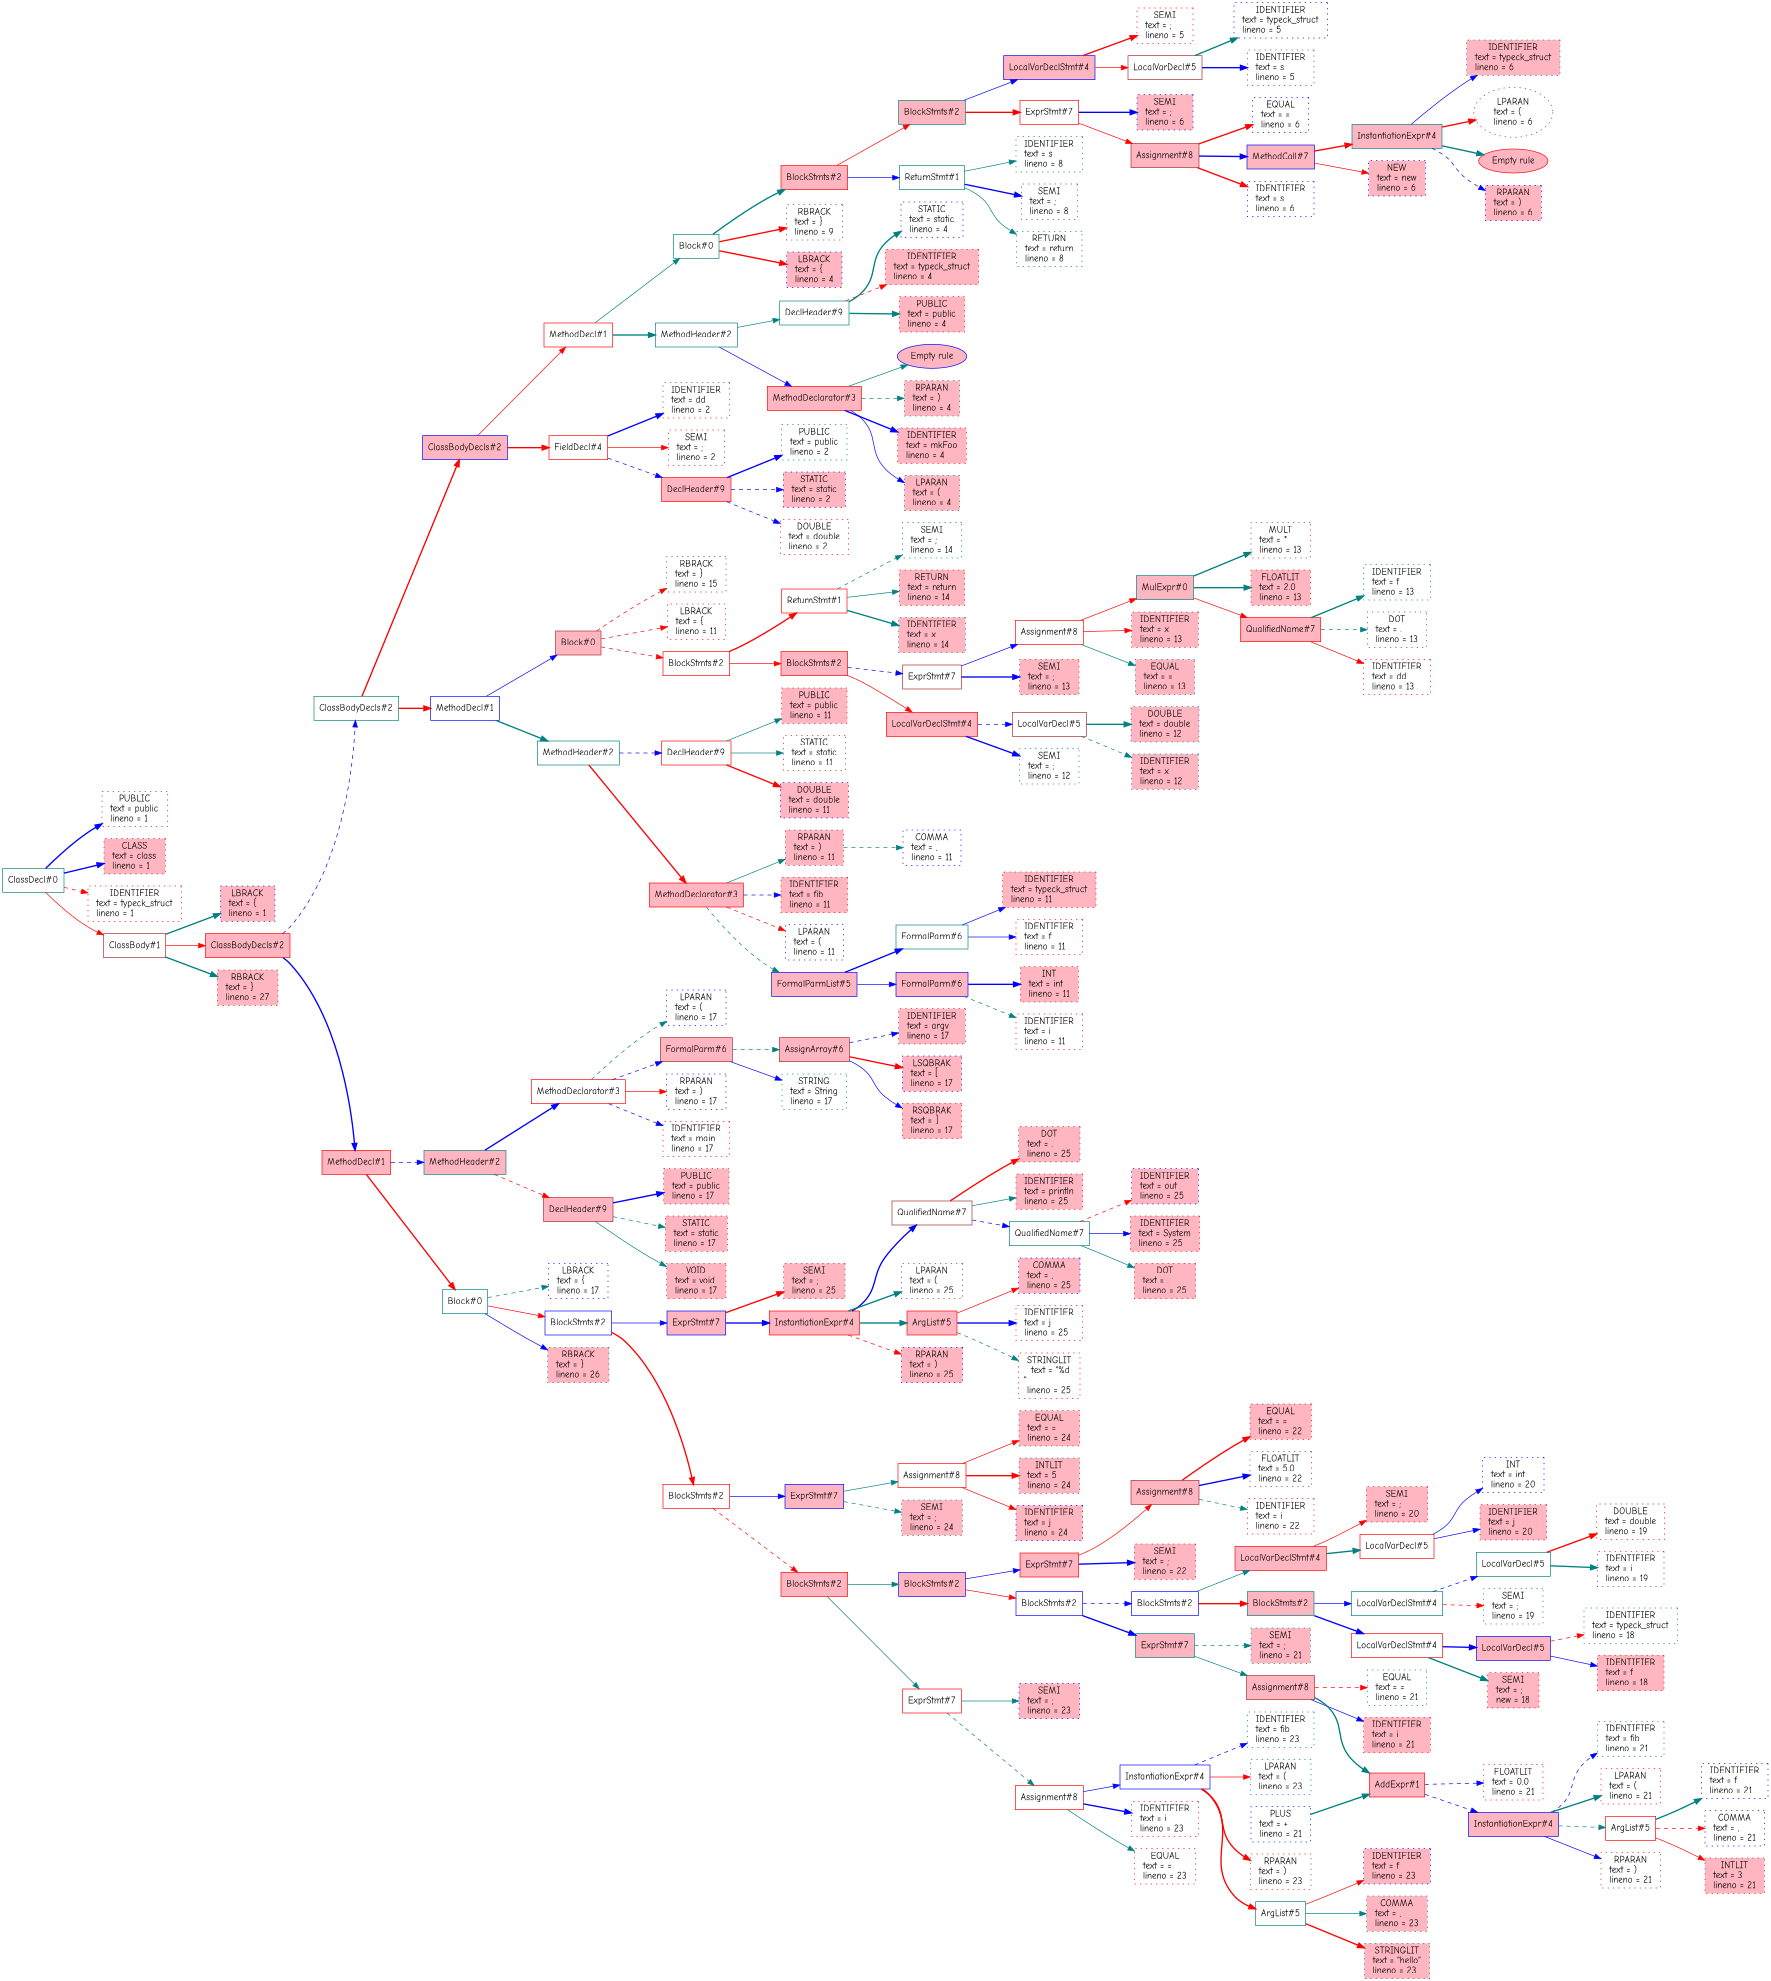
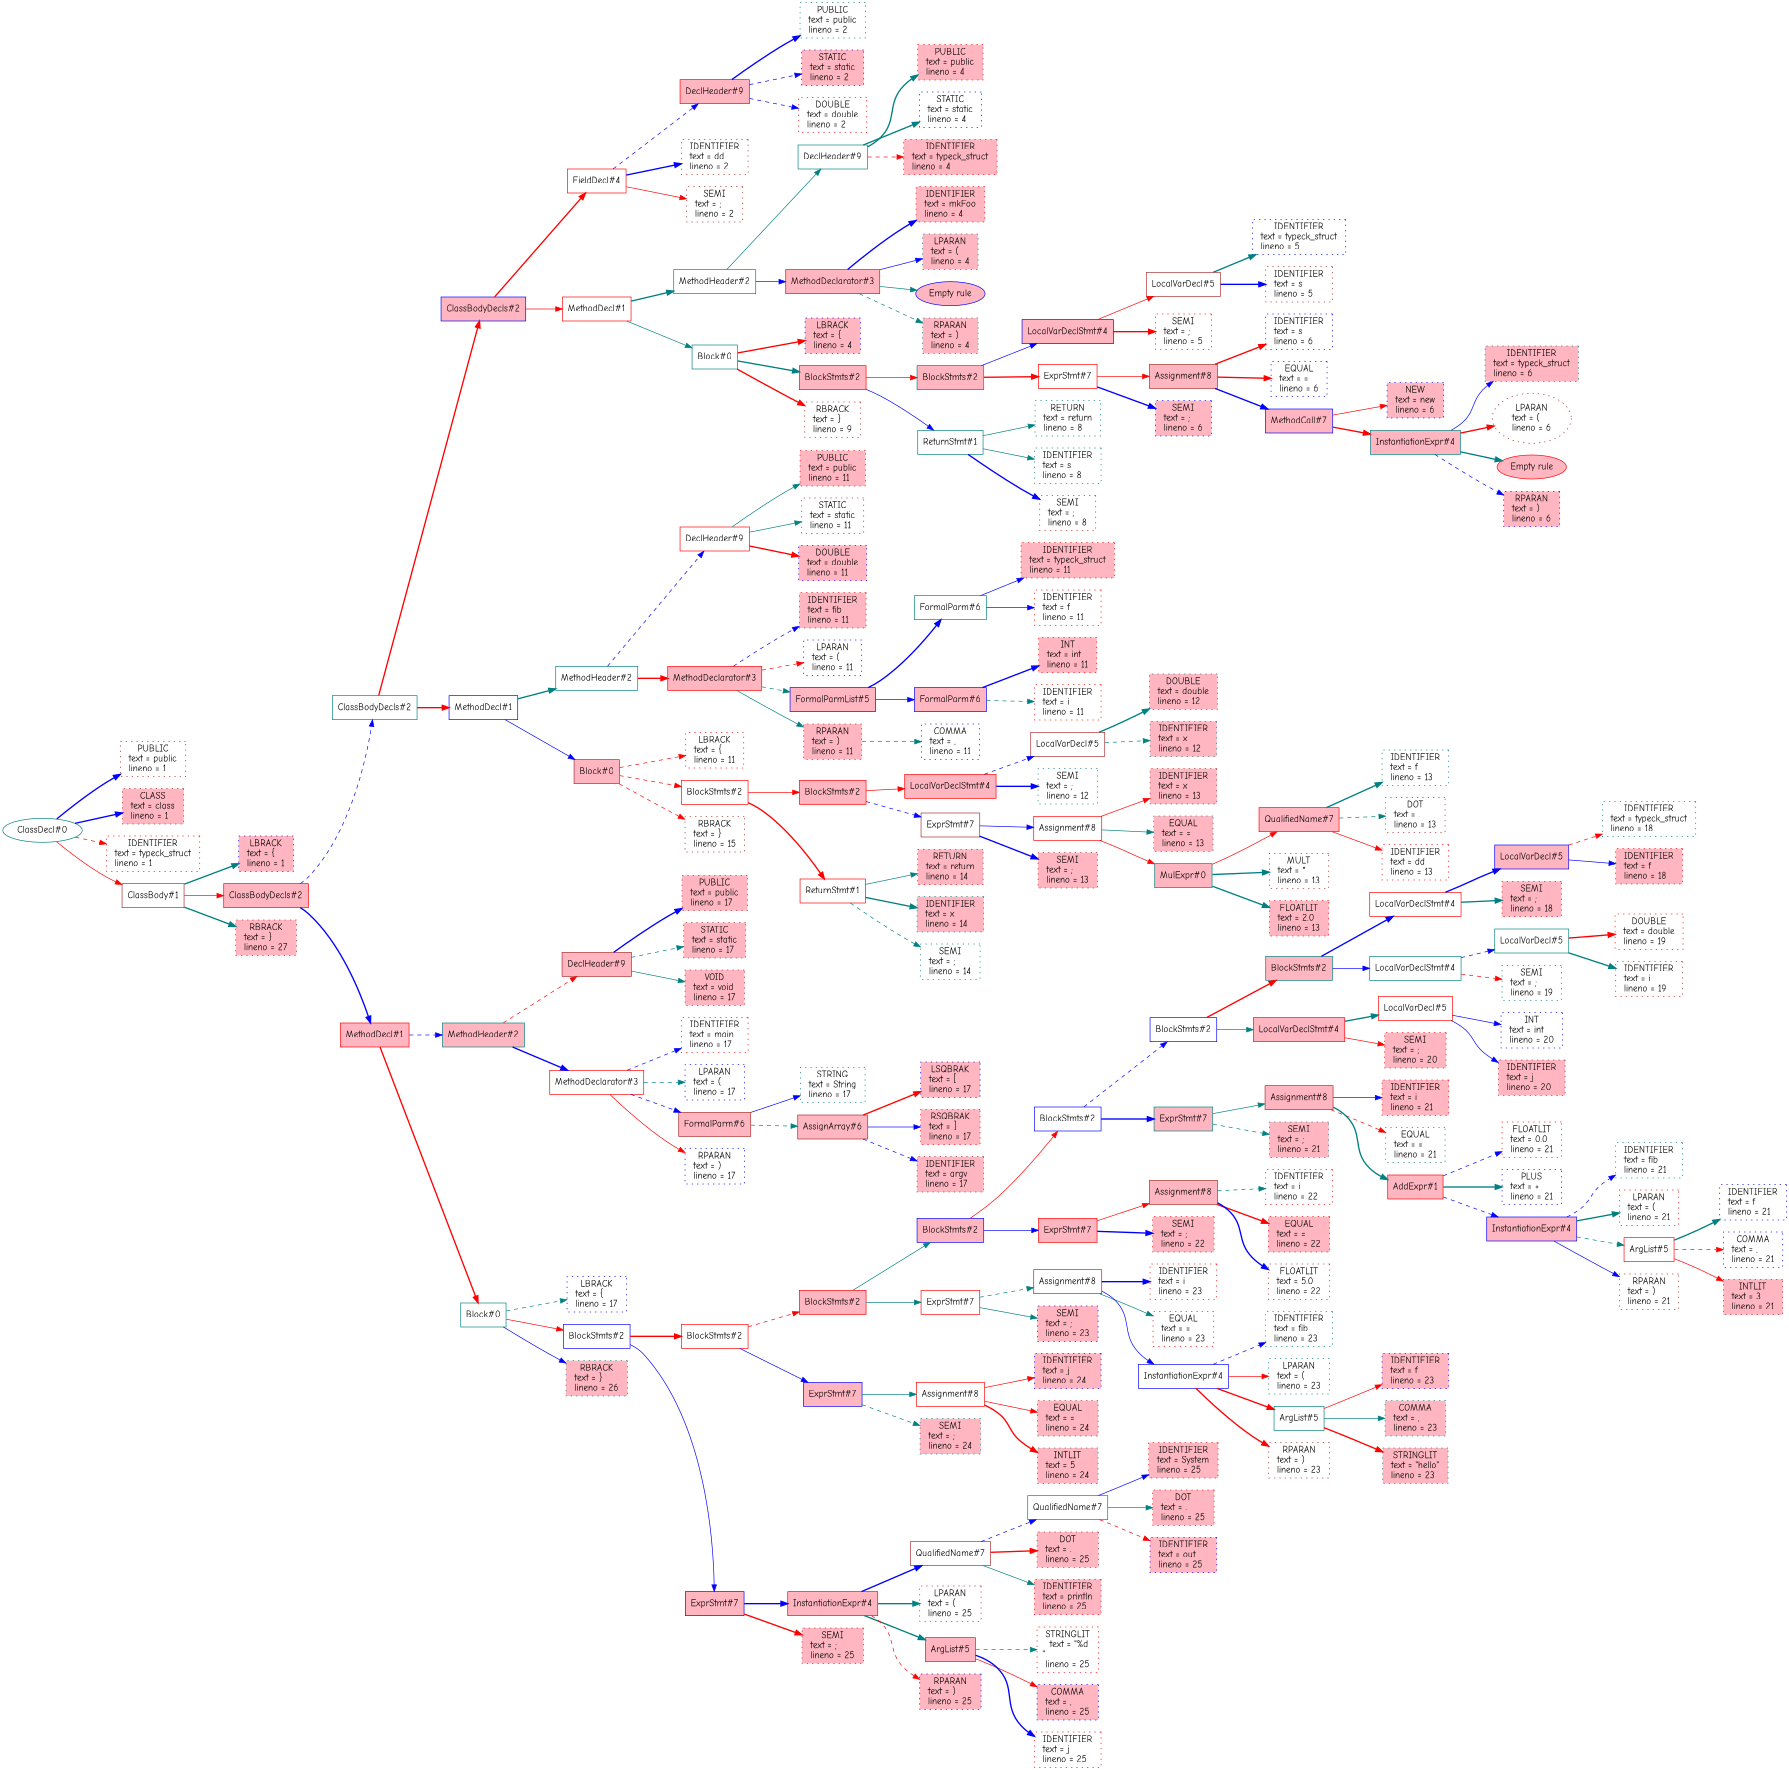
(33, 880) -> (43, 830)
(1513, 1690) -> (1532, 899)
(1337, 1805) -> (1469, 1187)
